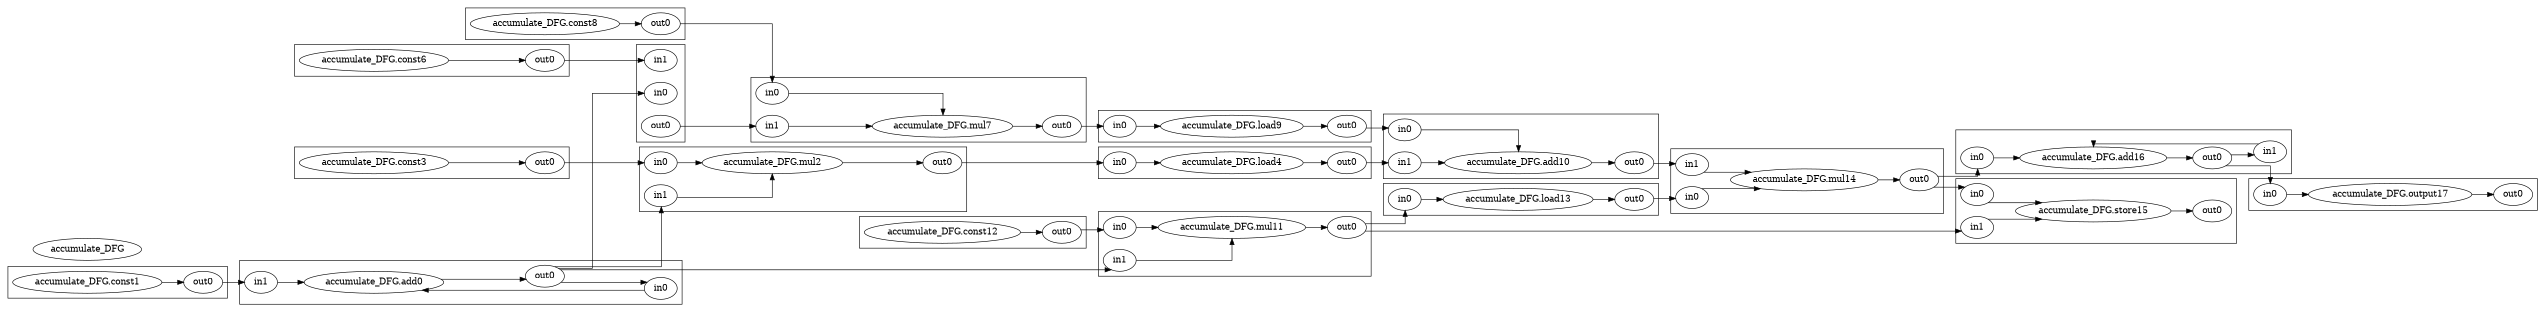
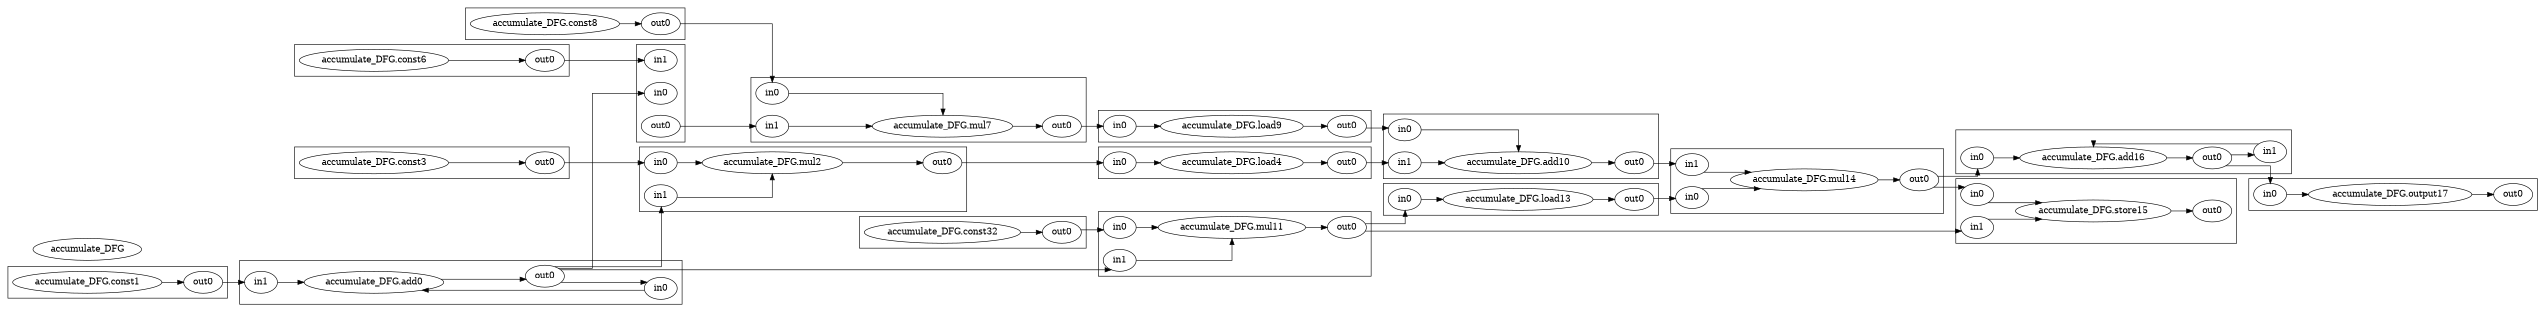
(942, 232) -> (942, 232)
